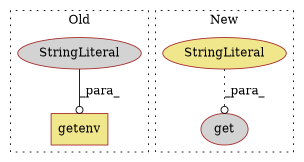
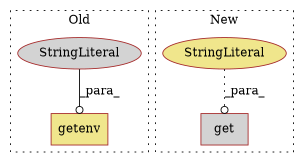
(225, 129) -> (225, 129)
